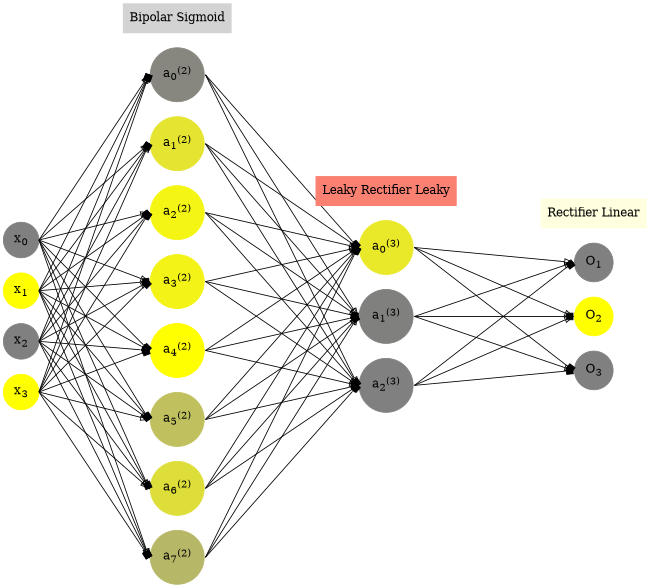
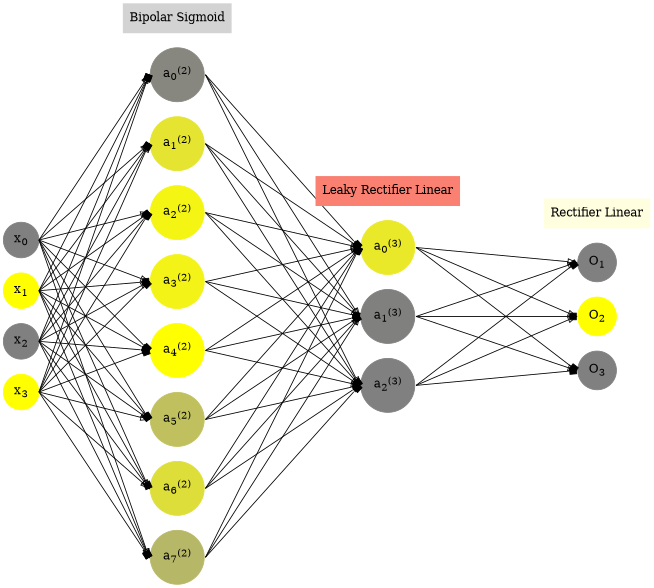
(386, 191) -> (388, 191)
